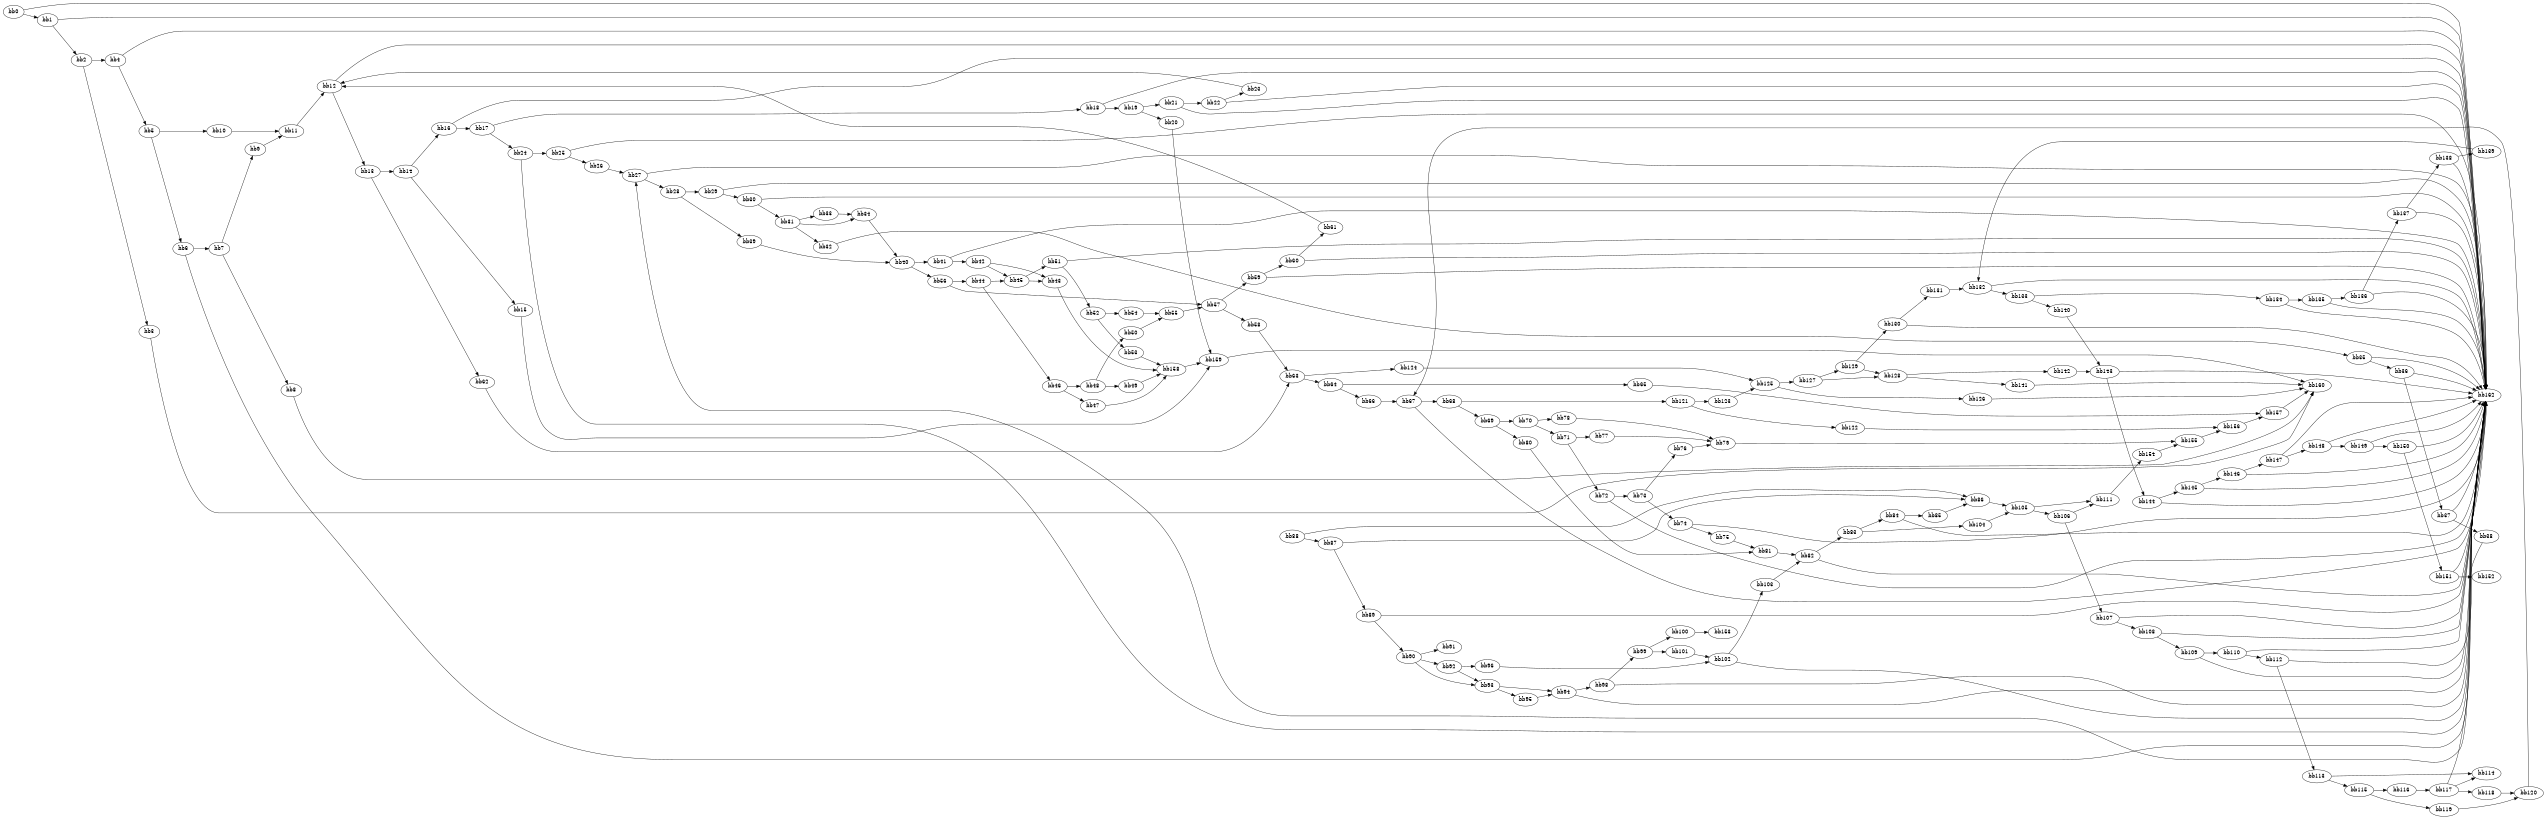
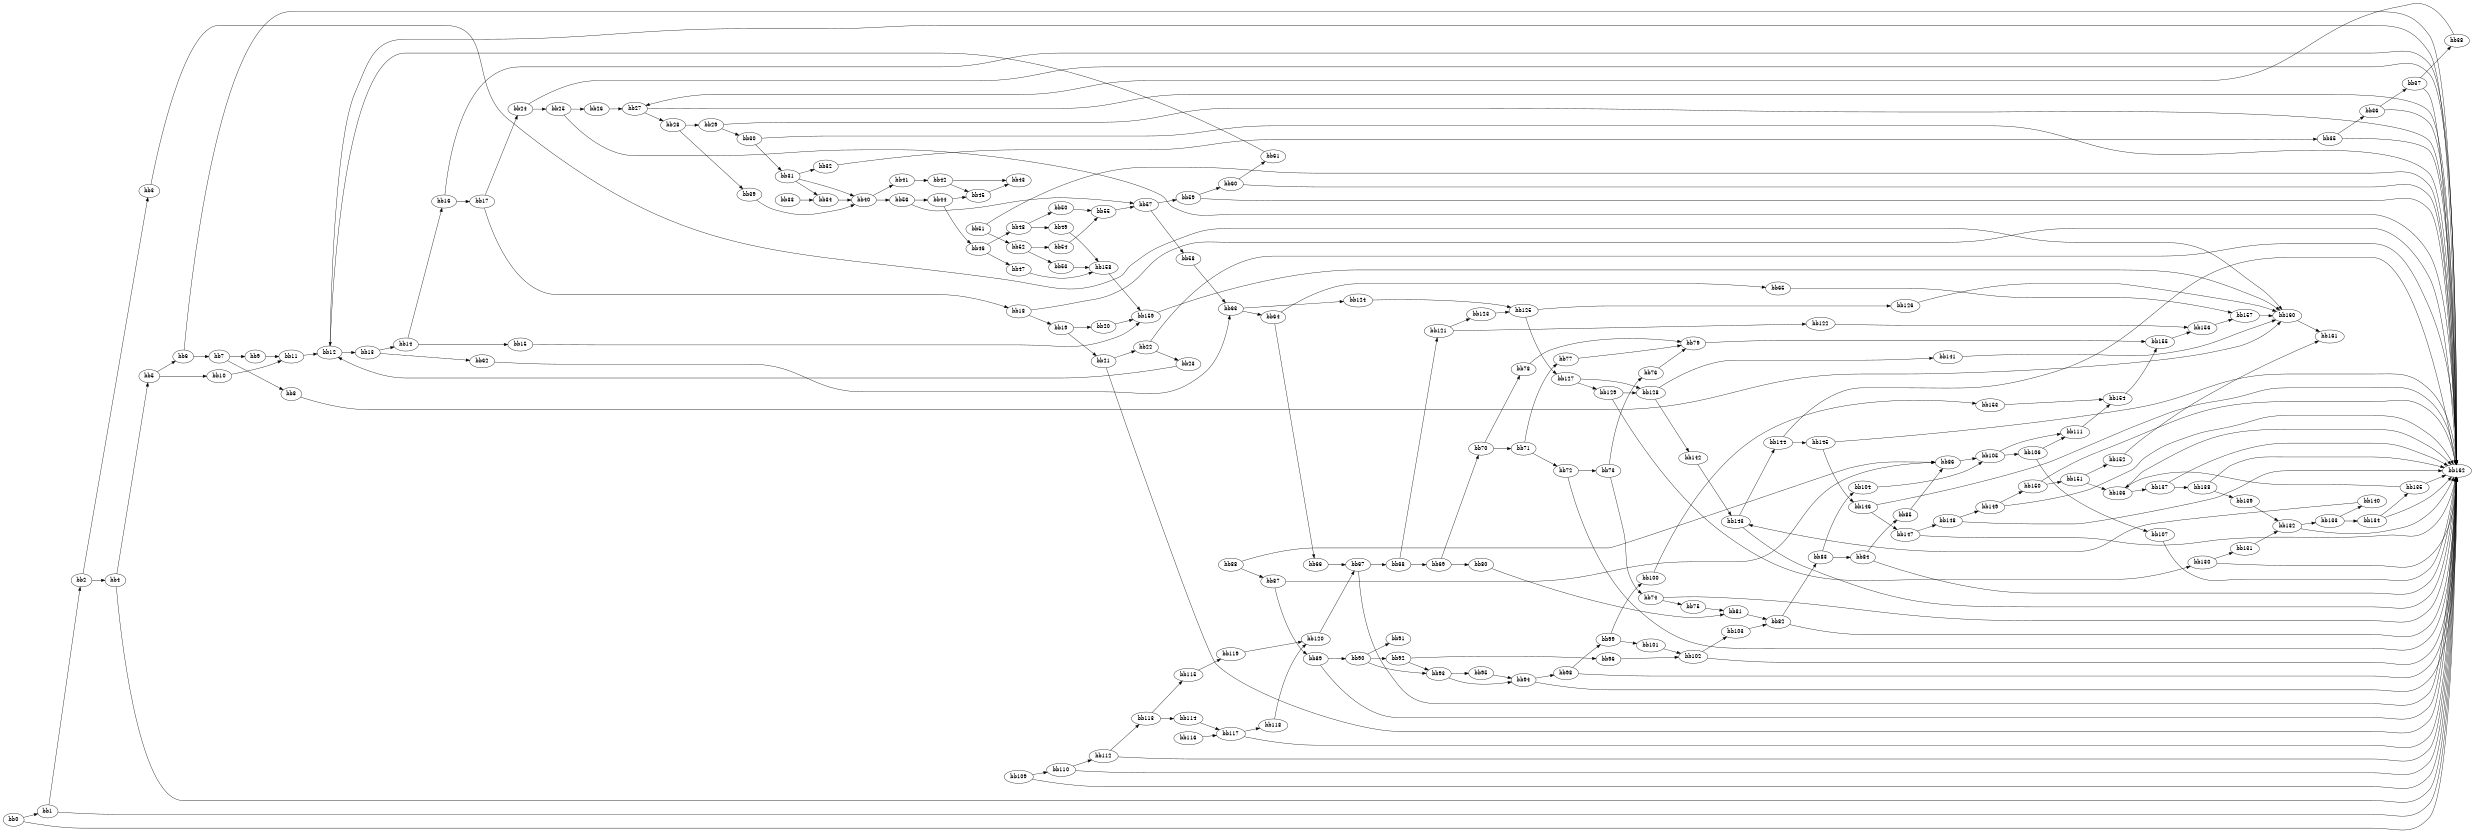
(1775, 211) -> none
(805, 218) -> (825, 186)
(1036, 271) -> none
none -> (2330, 337)
(1094, 344) -> none
none -> (2052, 402)
(2477, 491) -> (2093, 485)
(2147, 632) -> none
(2463, 783) -> (1208, 726)
(2379, 790) -> none
